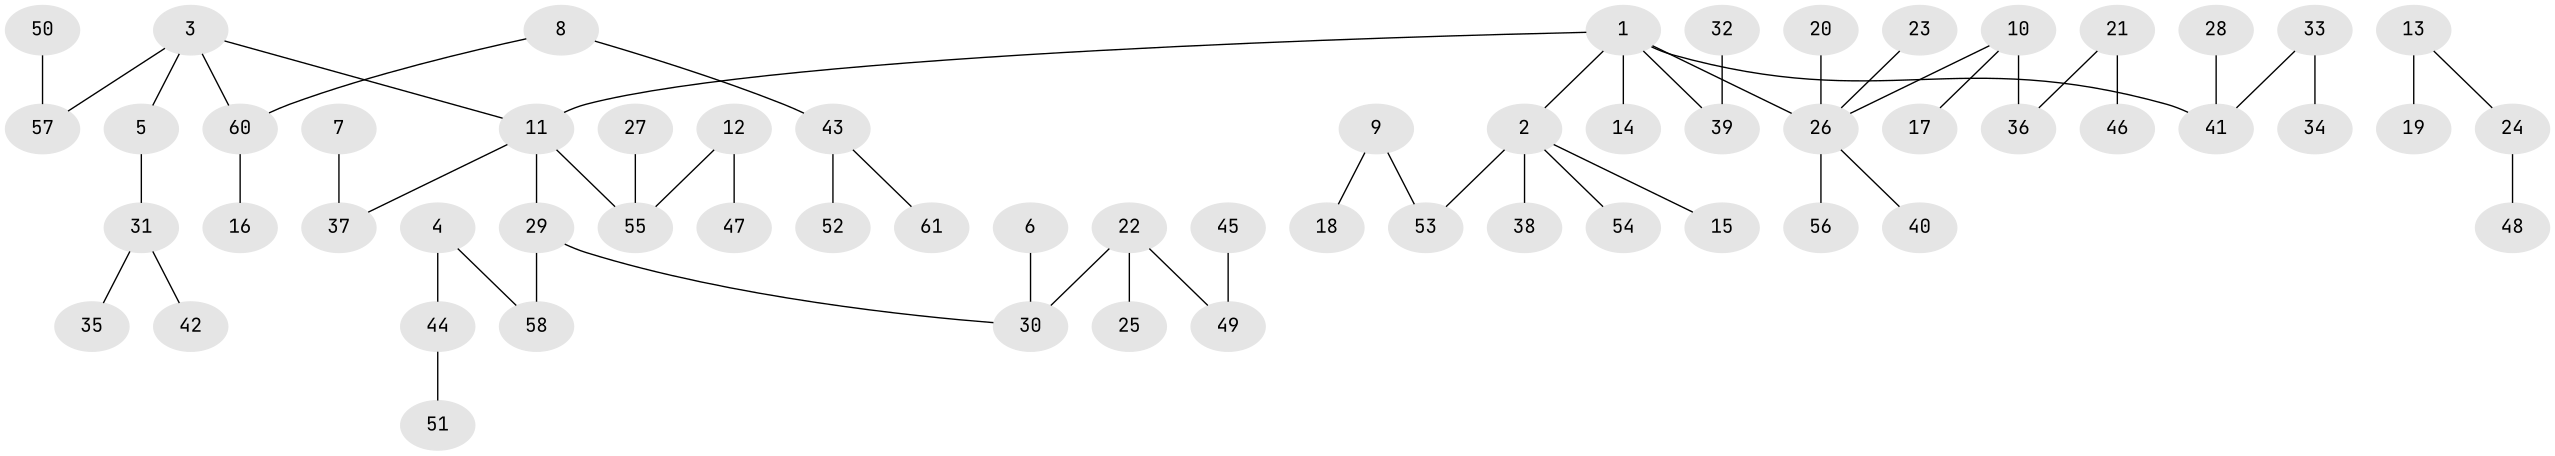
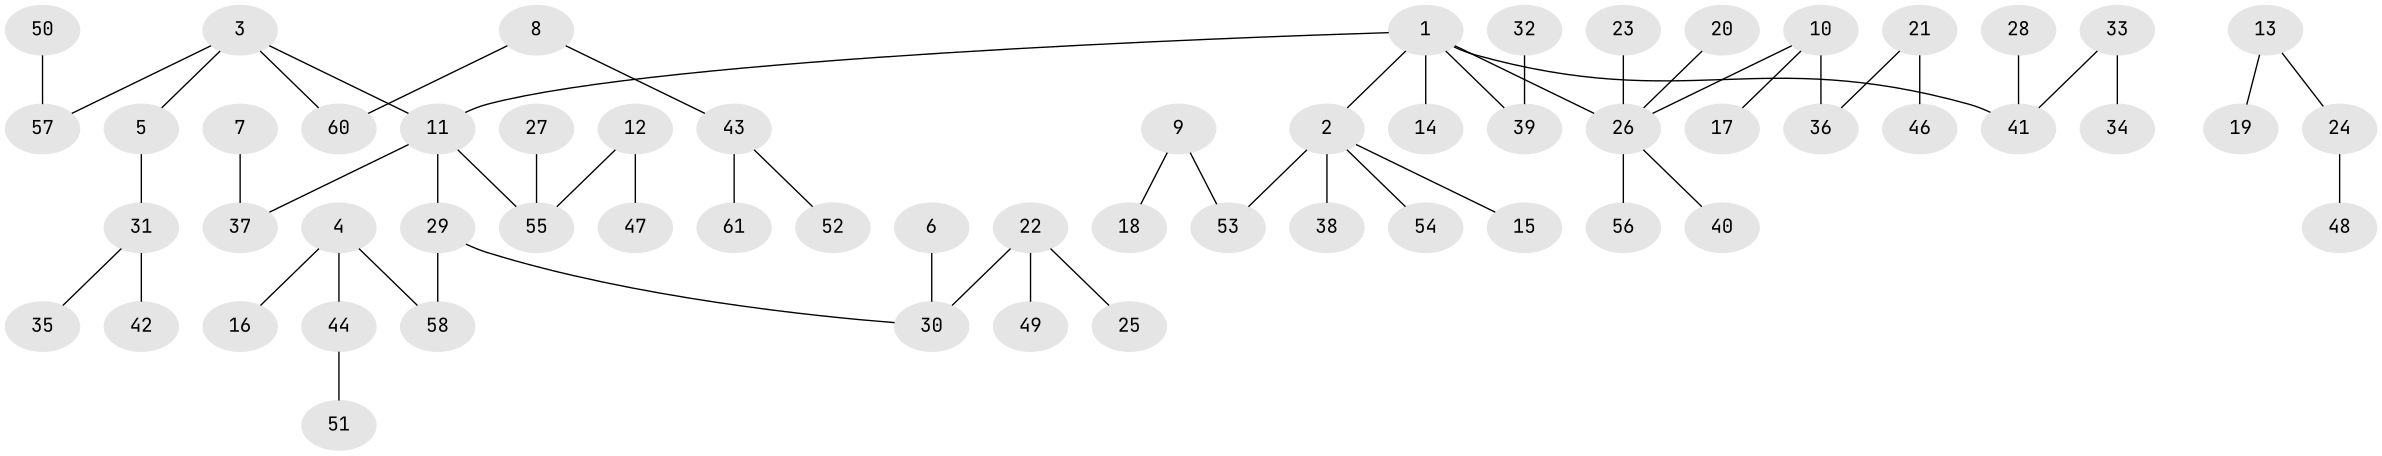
(240, 179) -> (290, 277)
(1228, 228) -> none
